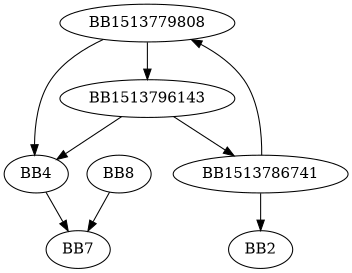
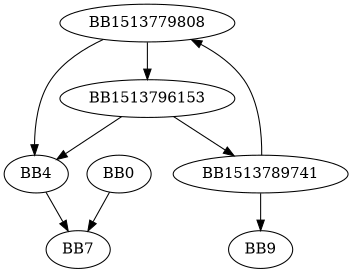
(147, 99) -> (147, 99)
(119, 174) -> (119, 174)
(261, 174) -> (261, 174)
(261, 250) -> (261, 250)
